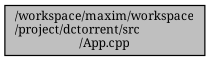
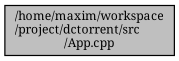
(105, 30) -> (90, 30)
